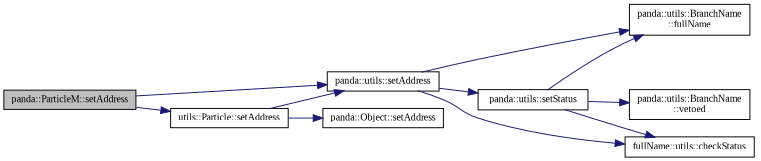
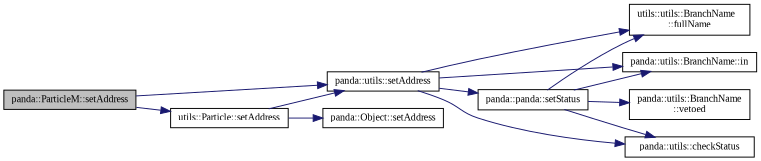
(690, 20) -> (690, 20)
none -> (690, 62)
(533, 100) -> (533, 100)
(690, 147) -> (690, 147)
